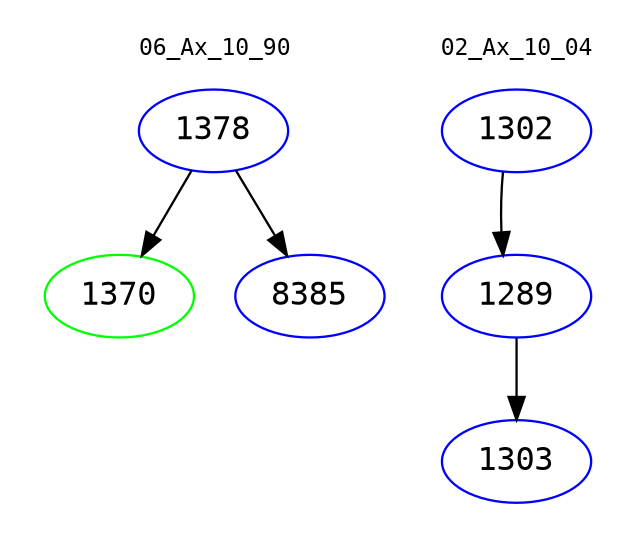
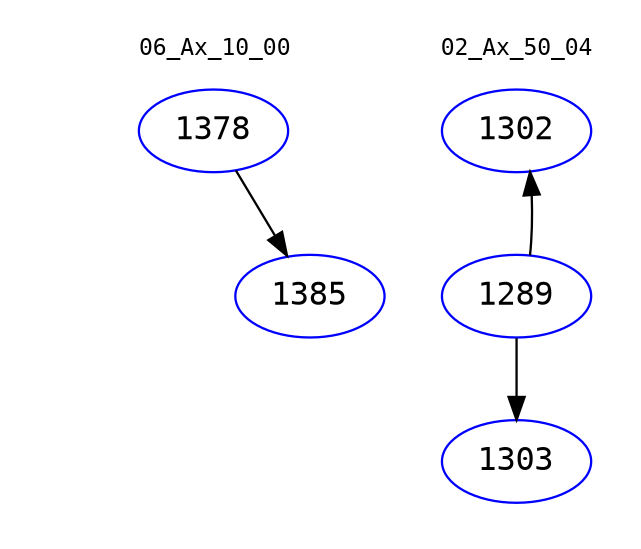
(216, 49) -> (216, 49)
(518, 49) -> (518, 49)
(501, 202) -> (532, 225)
(119, 296) -> none
(310, 296) -> (310, 296)
